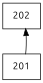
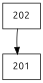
(26, 45) -> (17, 38)
